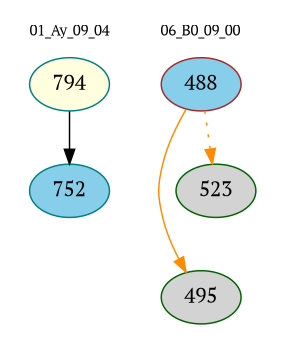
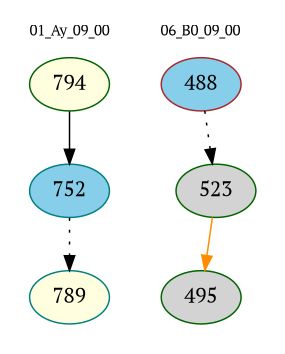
(70, 32) -> (70, 32)
(70, 84) -> (70, 84)
(207, 130) -> (207, 130)
(159, 183) -> (210, 236)
none -> (70, 297)
